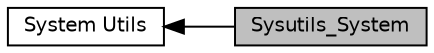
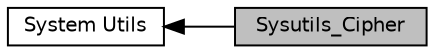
(331, 27) -> (331, 27)
